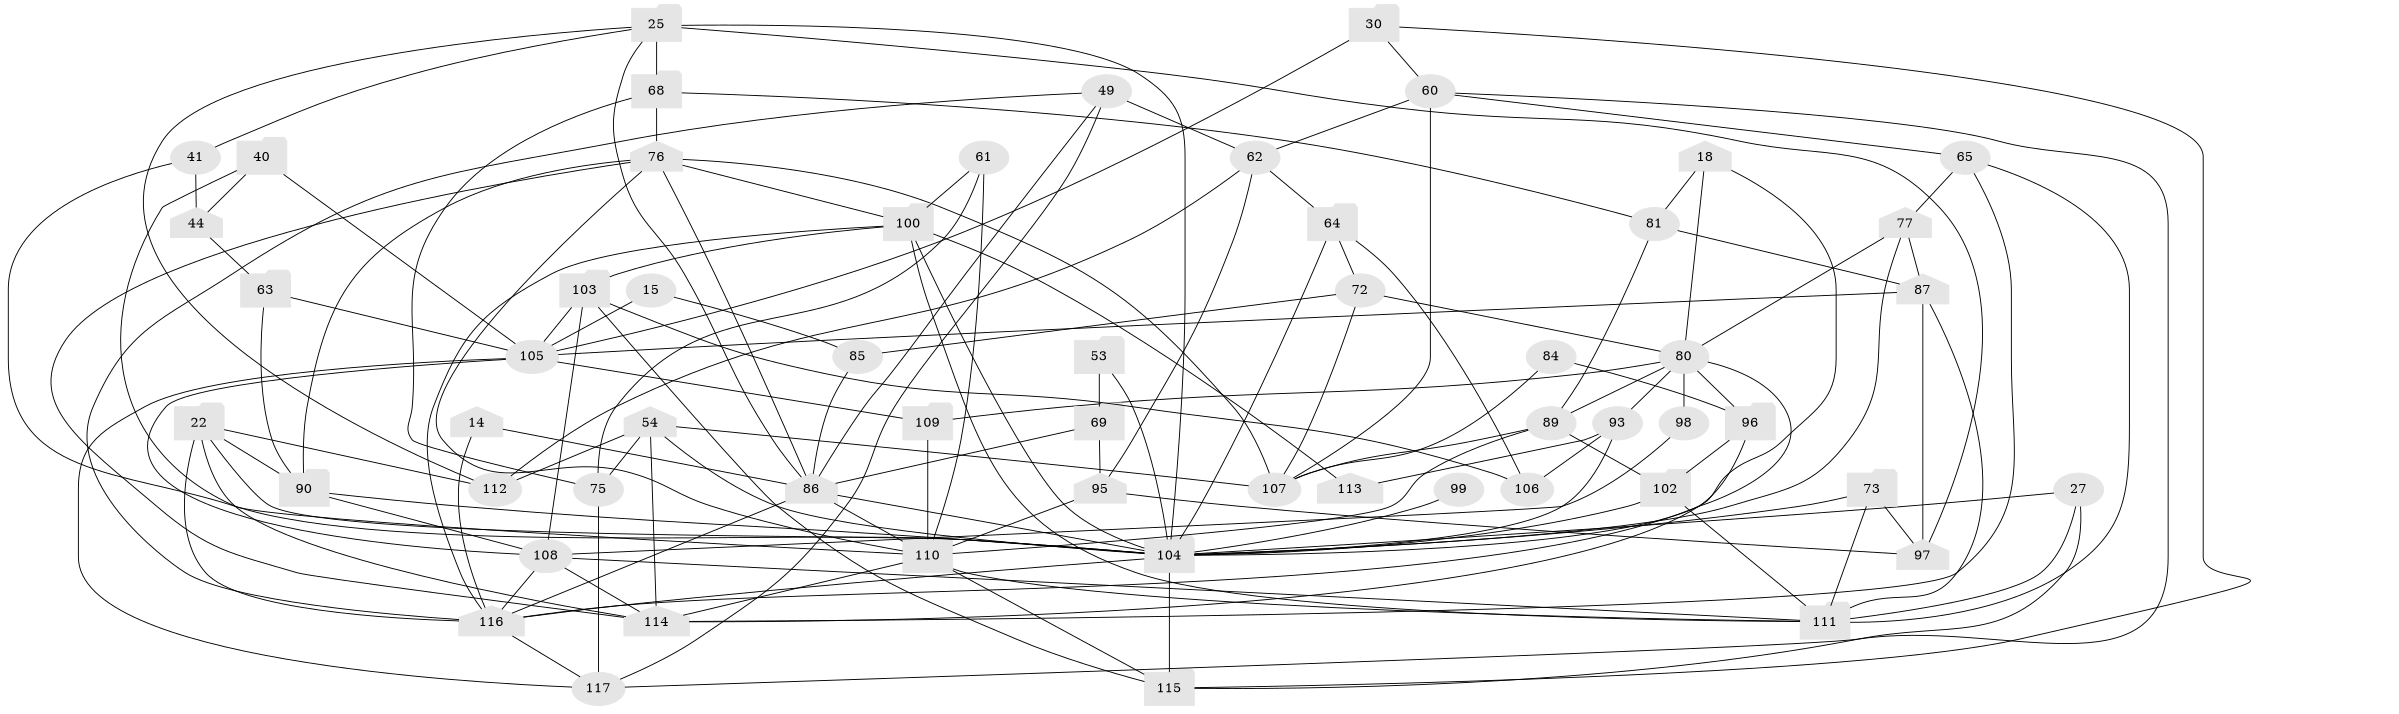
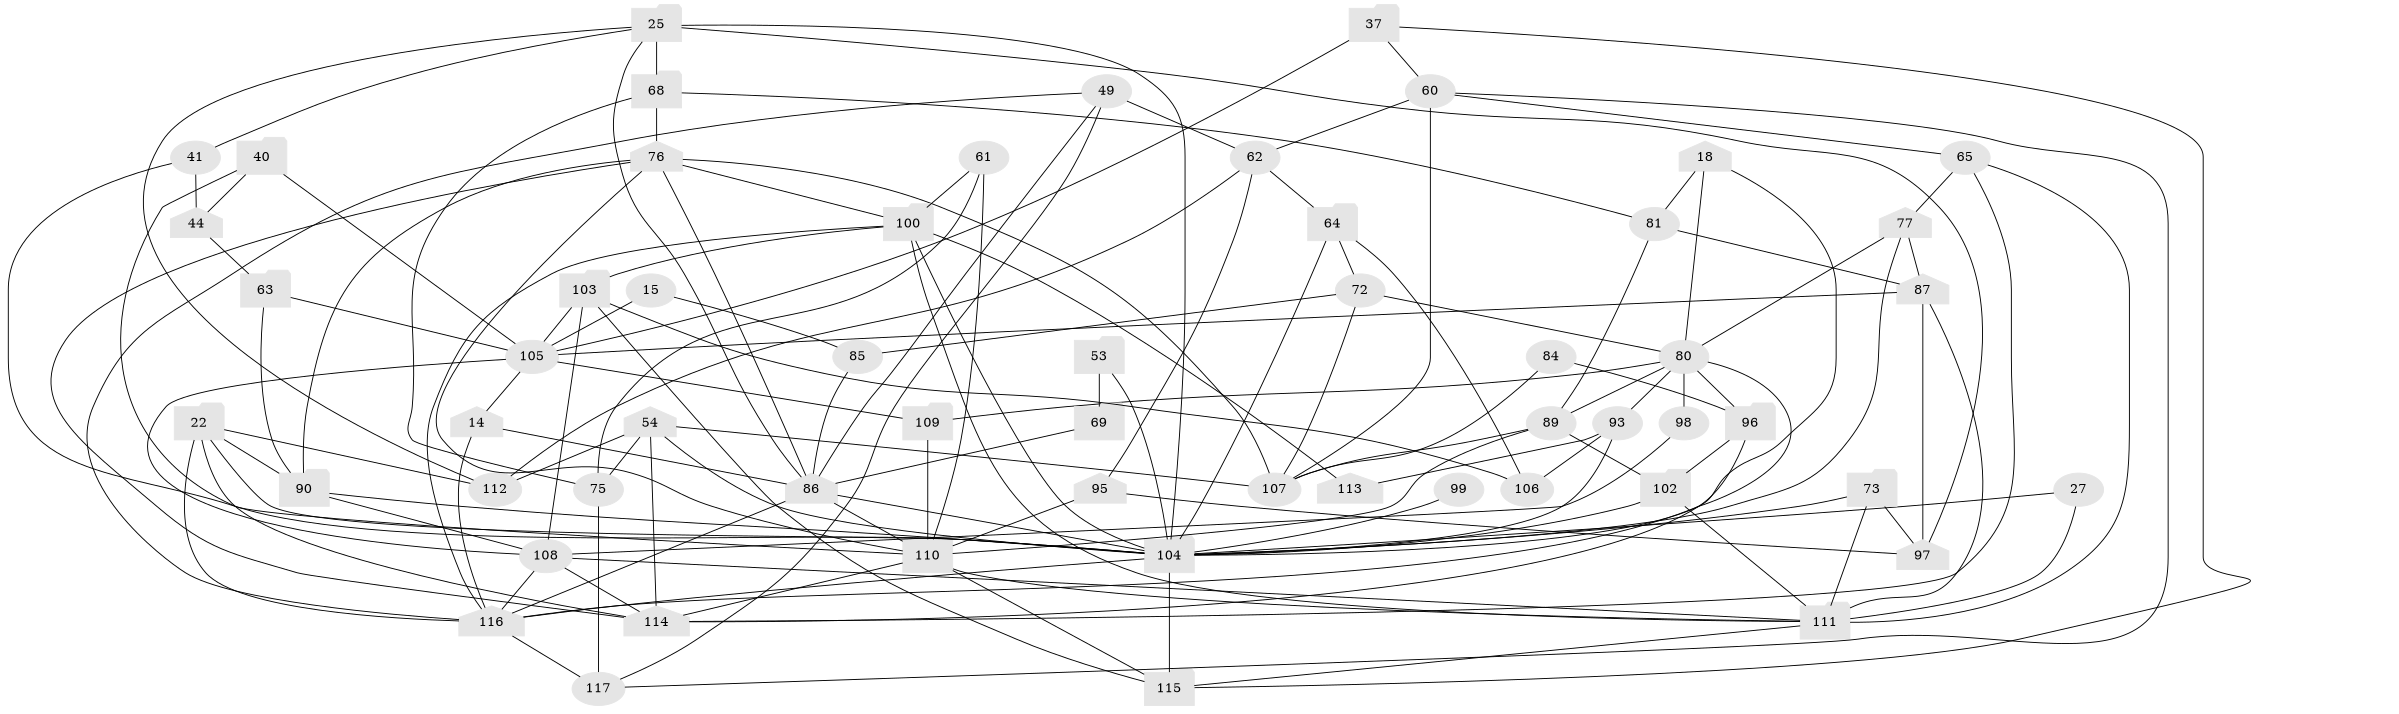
(1374, 25) -> (1374, 25)
(1100, 457) -> none
(78, 549) -> (503, 391)
(1674, 666) -> (1588, 647)
